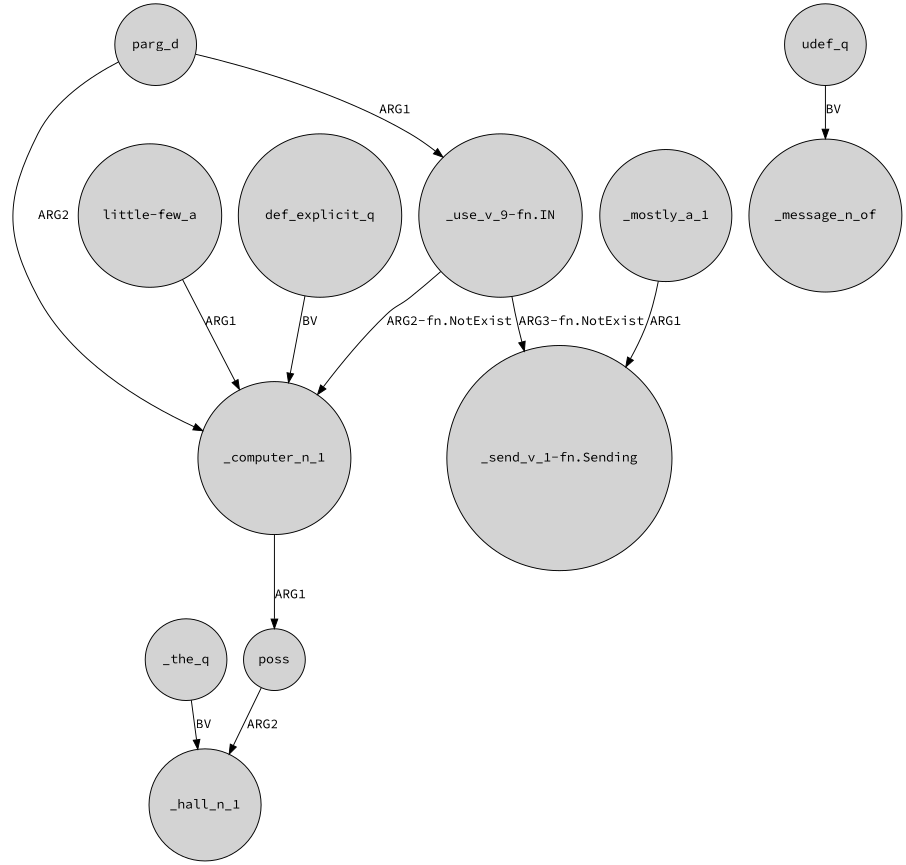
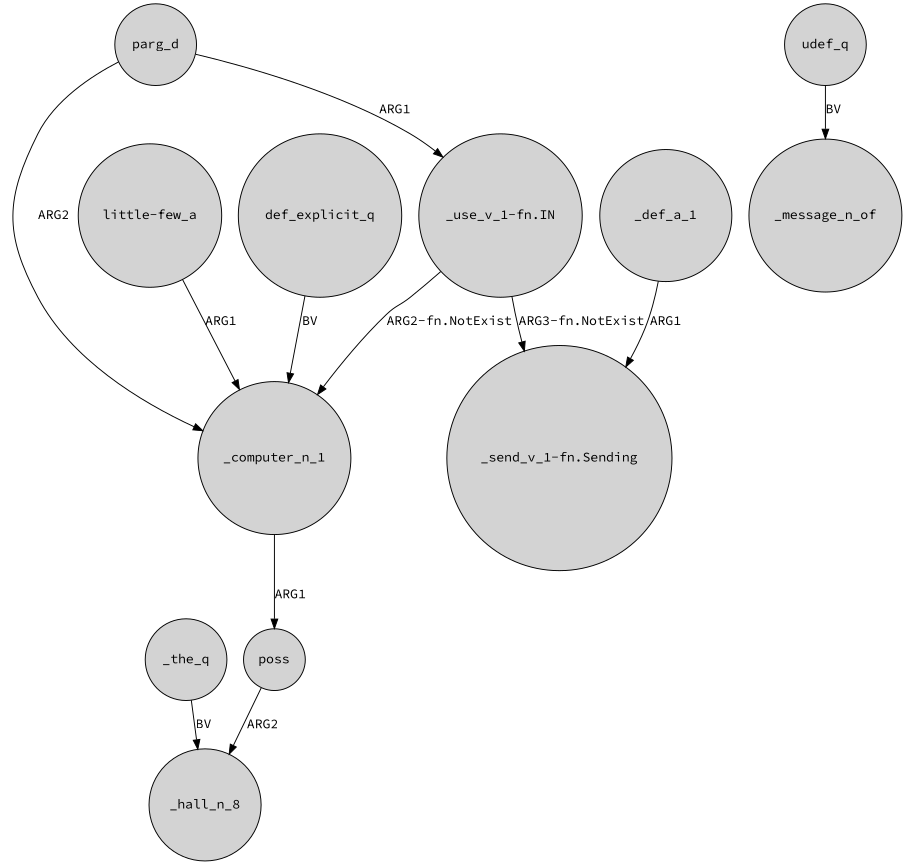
(501, 216) -> (501, 216)
(666, 216) -> (666, 216)
(205, 805) -> (205, 805)
